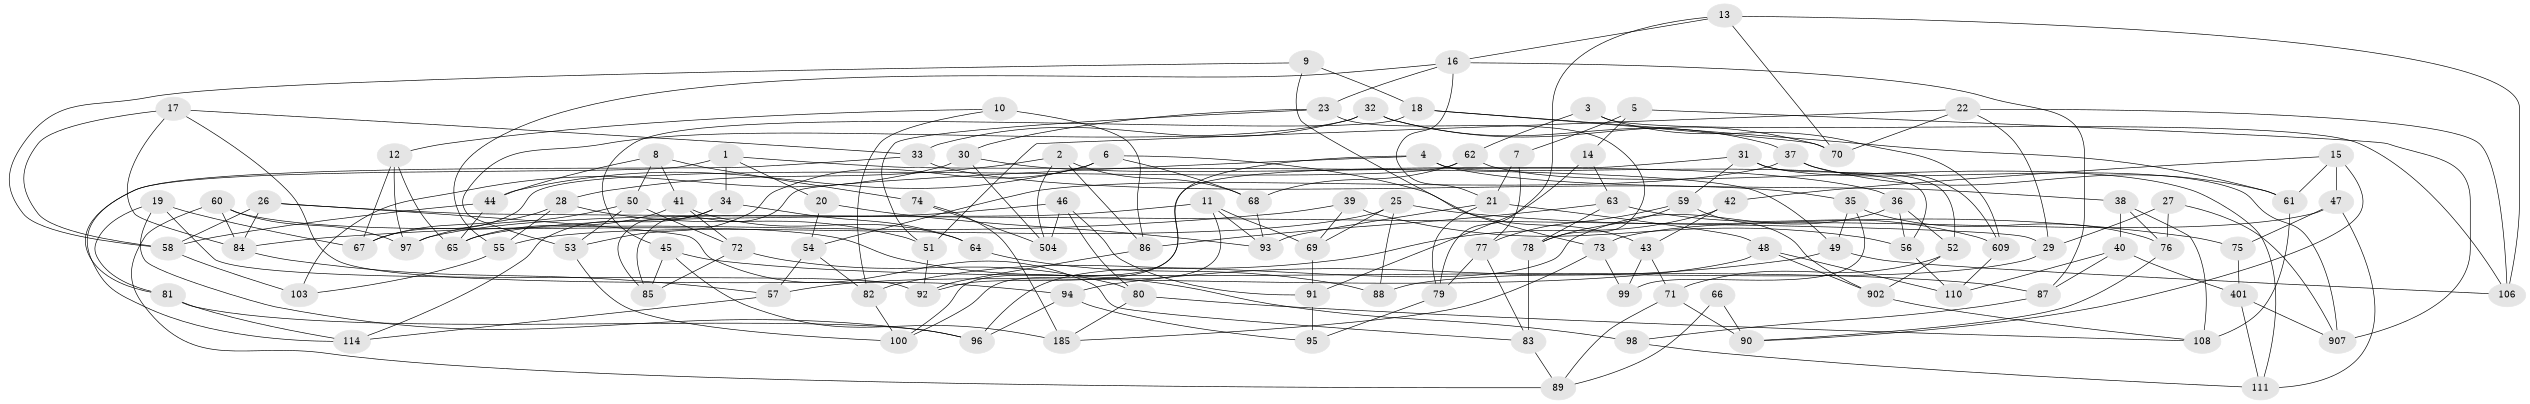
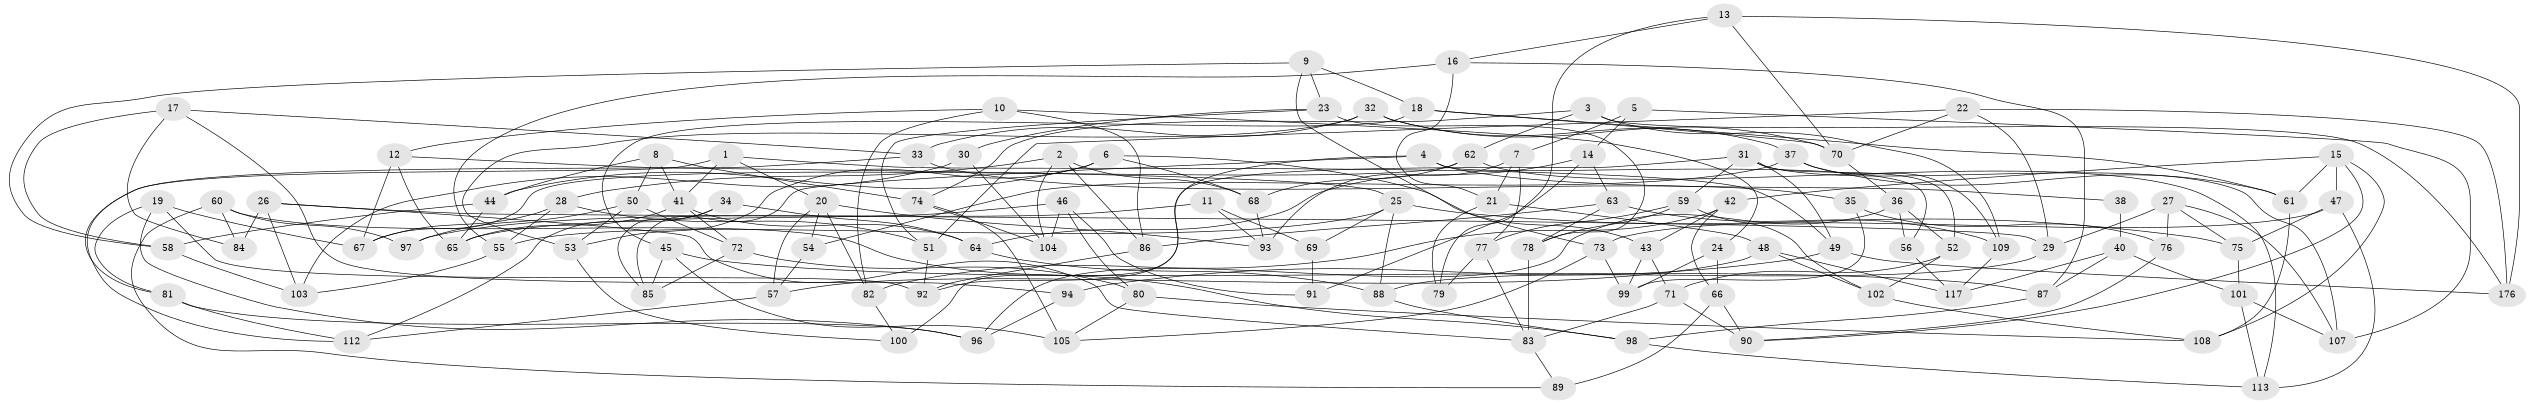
(1387, 83) -> (1315, 85)
none -> (1243, 121)
(1433, 169) -> (1867, 179)
(726, 179) -> (703, 179)
(395, 199) -> (898, 171)
(1350, 202) -> none
none -> (1284, 211)
(1406, 216) -> (1379, 175)
none -> (2198, 222)
(2142, 223) -> none
(216, 225) -> (282, 248)
(1843, 225) -> (1807, 198)
none -> (1692, 245)
(1048, 249) -> (1048, 249)
none -> (1718, 249)
(2001, 249) -> (2001, 249)
(2198, 252) -> (2338, 269)
(842, 274) -> (845, 248)
(505, 276) -> (783, 242)
(1083, 278) -> none
(1876, 295) -> (1876, 295)
(1954, 295) -> (1954, 295)
(2239, 295) -> (2239, 295)
(2507, 295) -> (2507, 295)
none -> (1504, 322)
(1606, 333) -> (1610, 318)
(352, 342) -> (352, 342)
(1062, 342) -> (1062, 342)
(1312, 342) -> none
(2338, 342) -> (2338, 342)
(2261, 388) -> (2261, 388)
